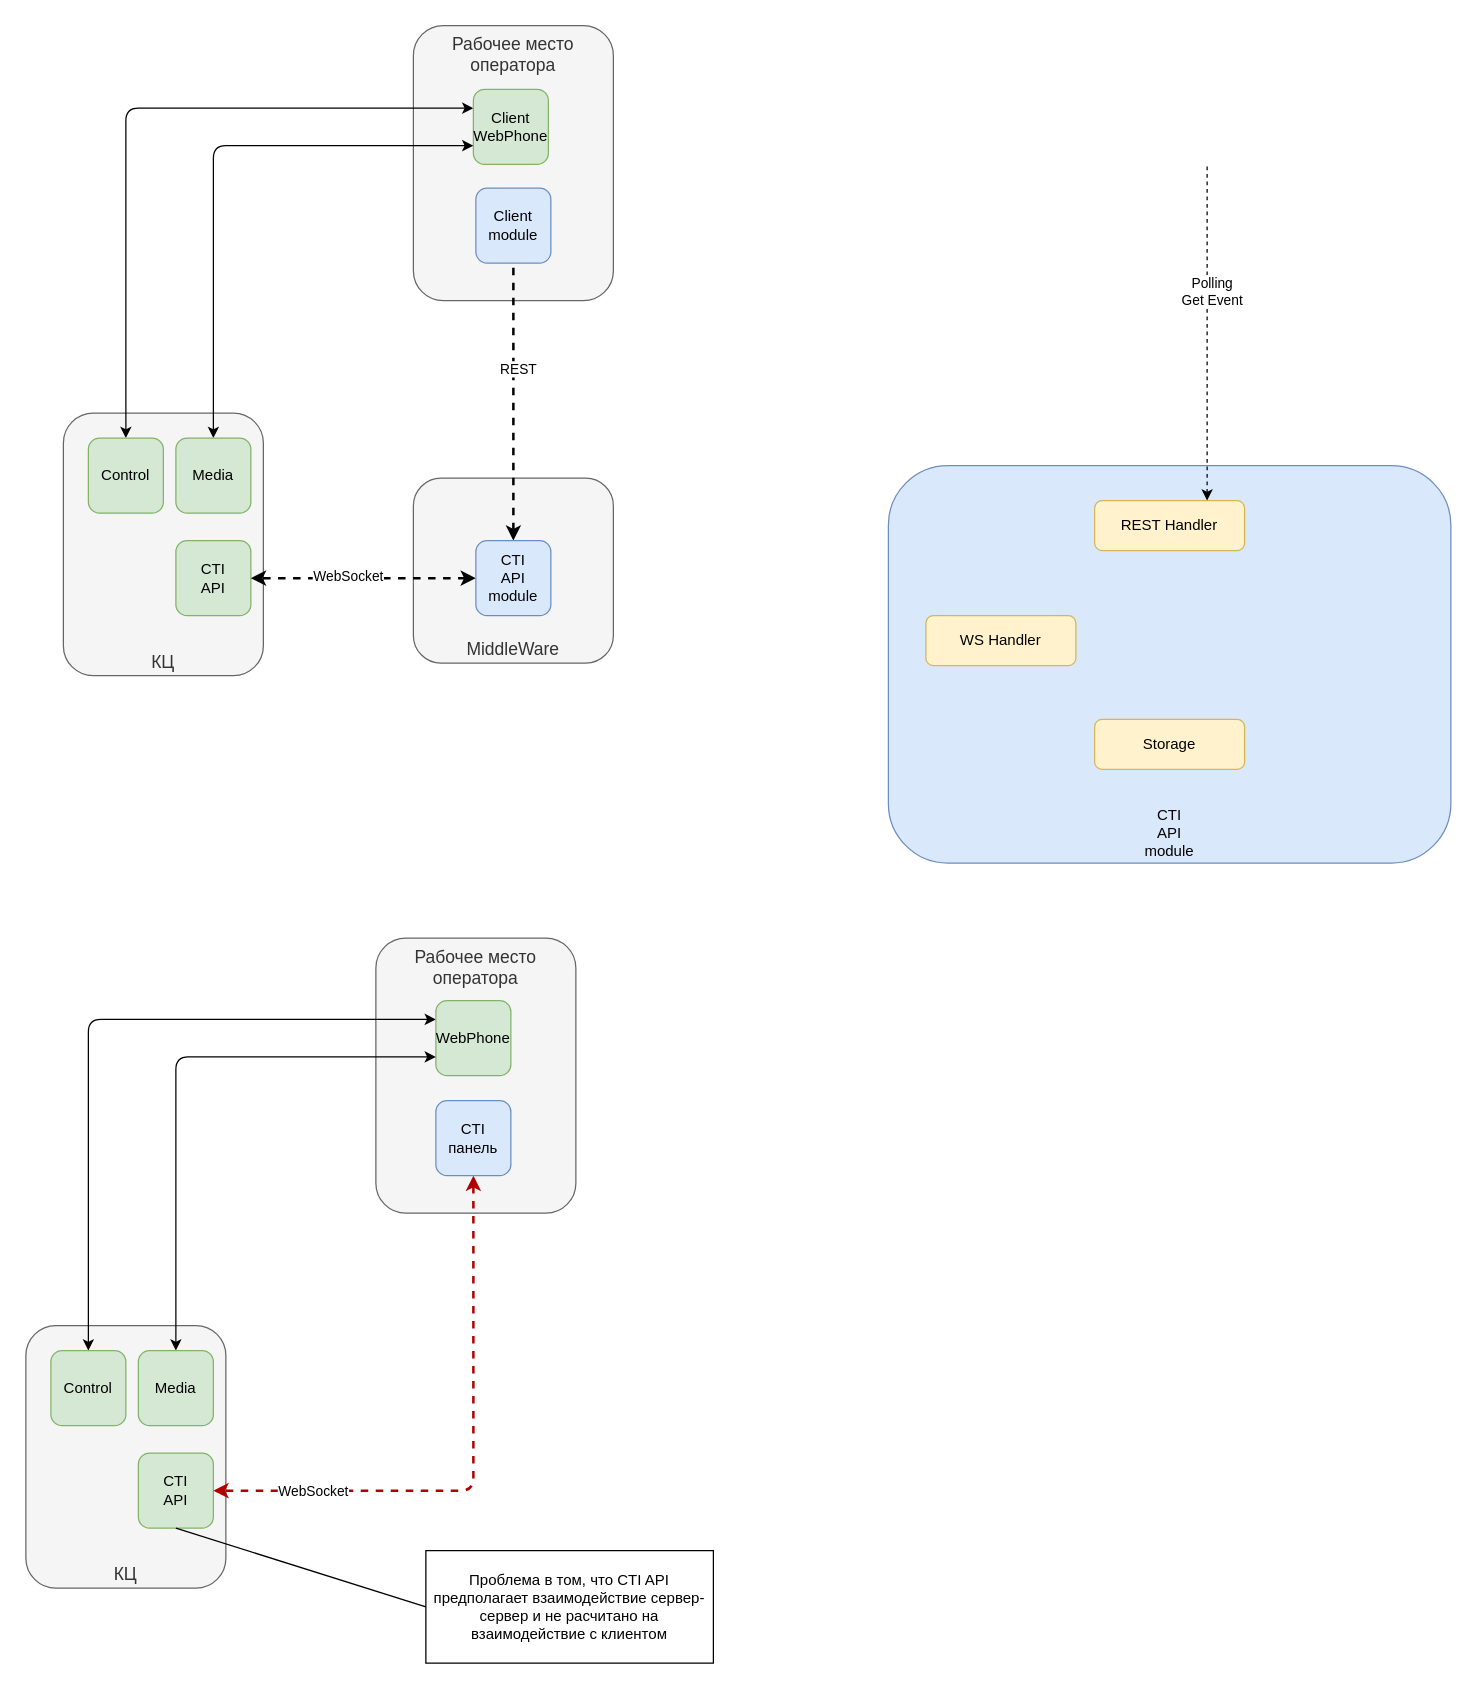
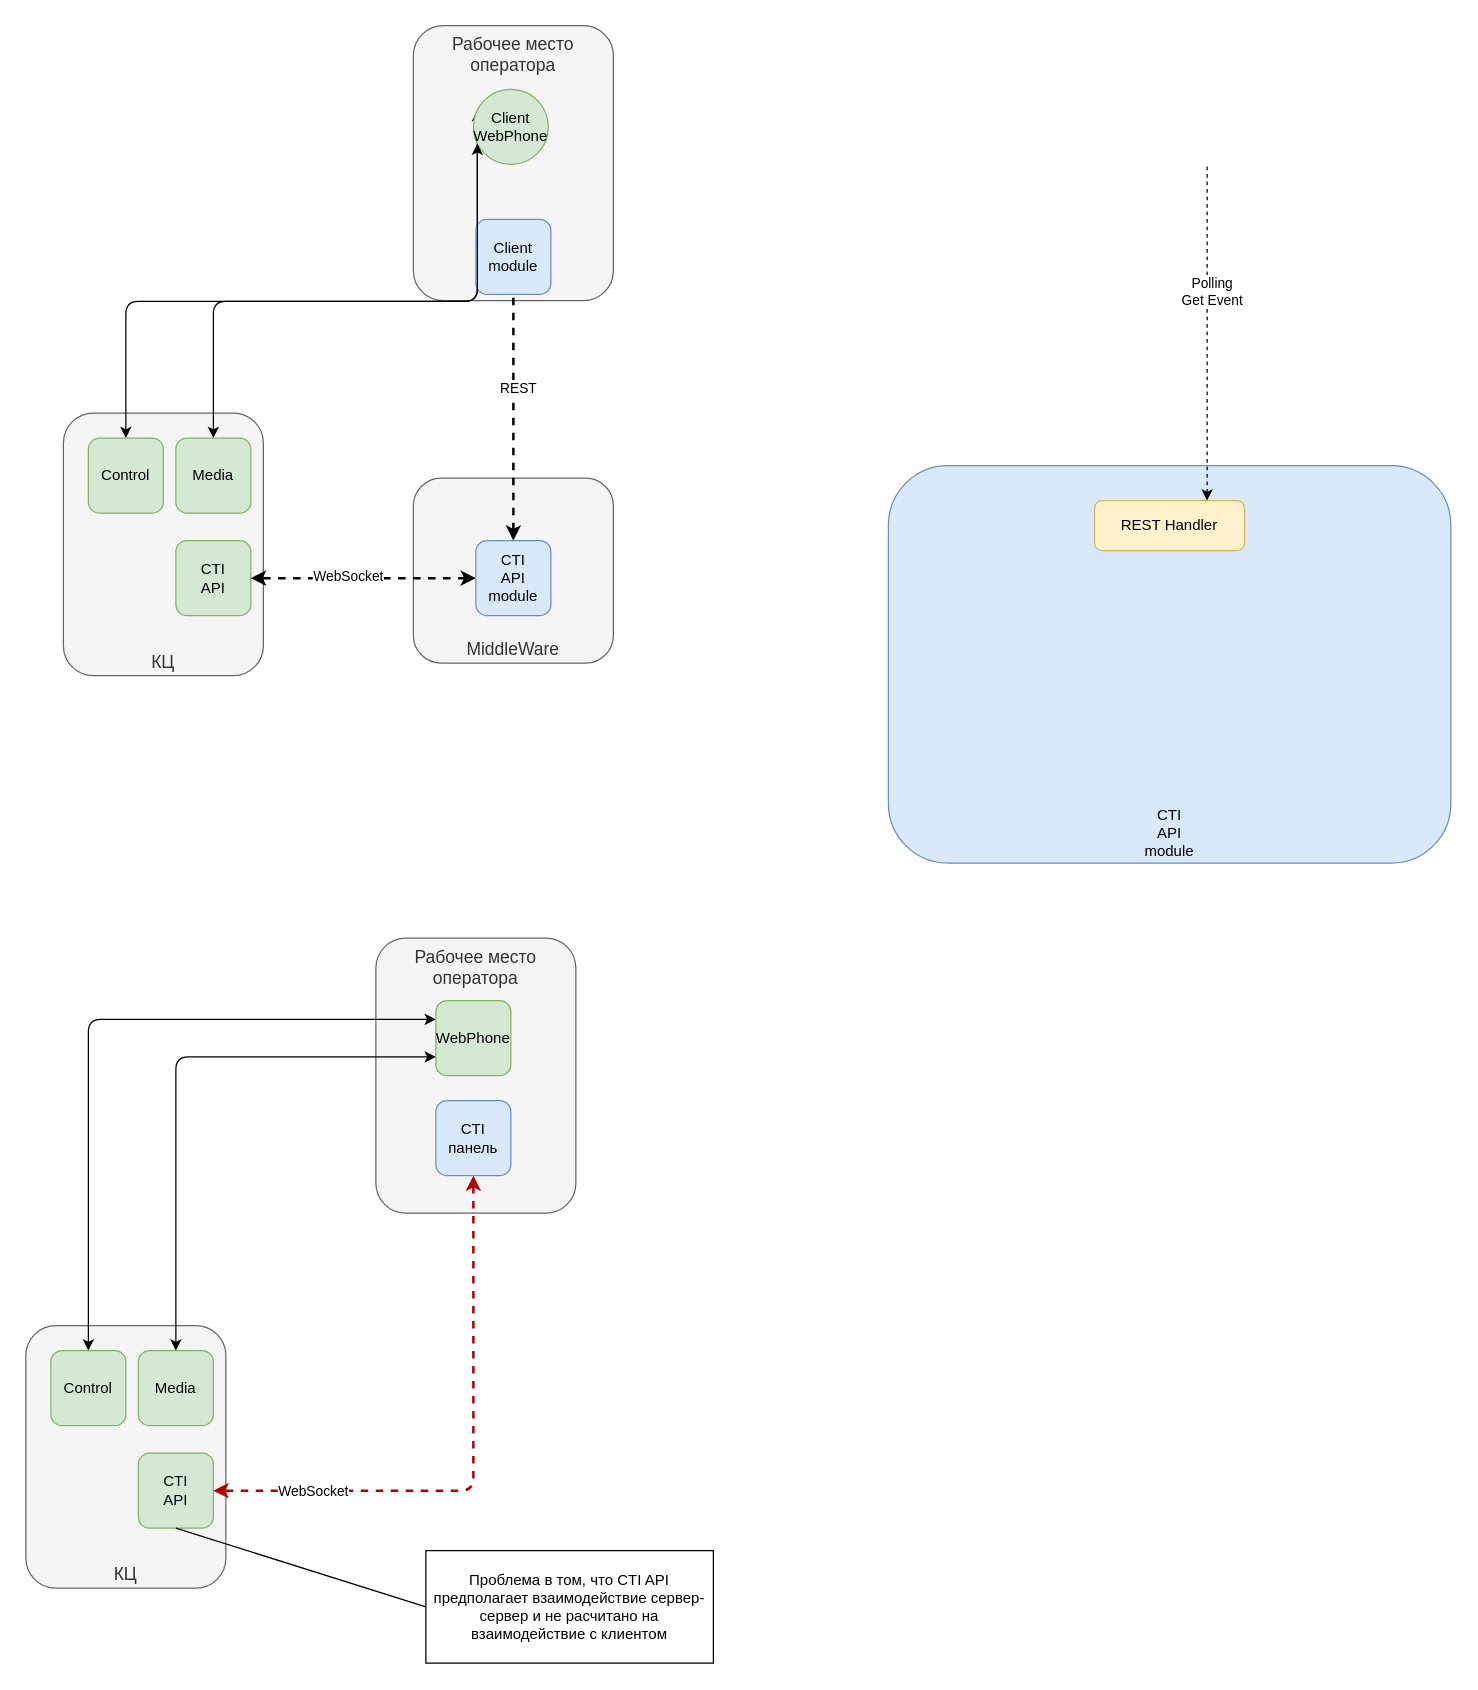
(511, 127) -> (511, 127)
(513, 226) -> (513, 257)
(1001, 641) -> none
(1169, 744) -> none
